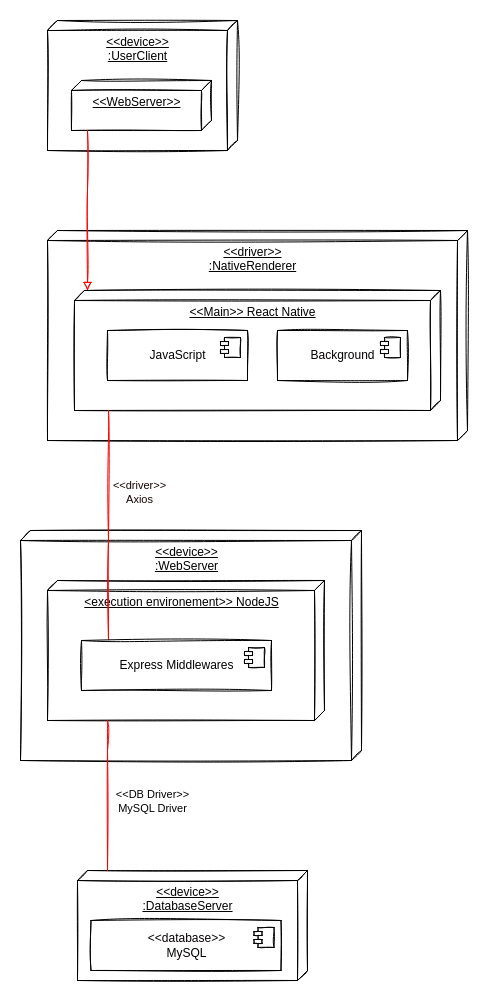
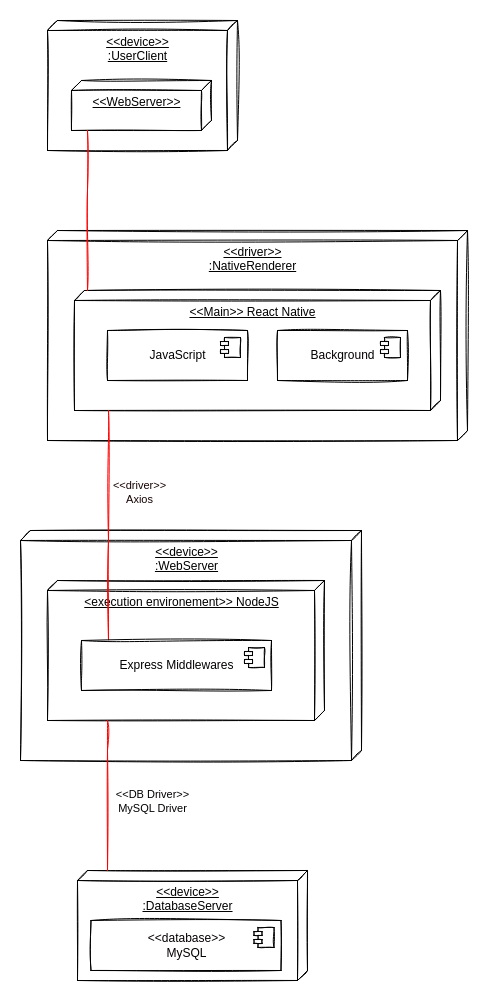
(88, 281) -> (88, 285)
